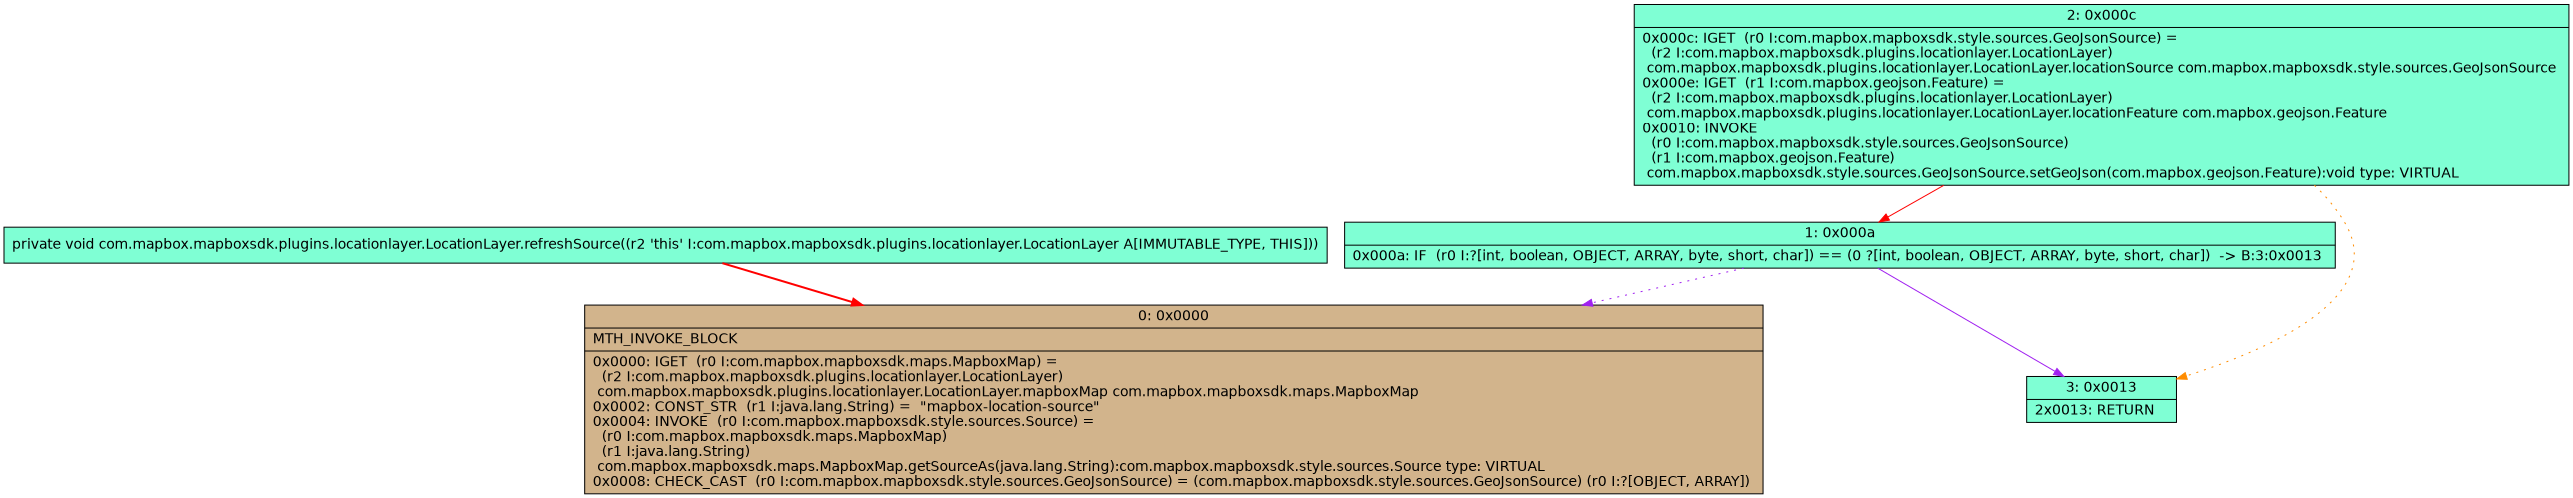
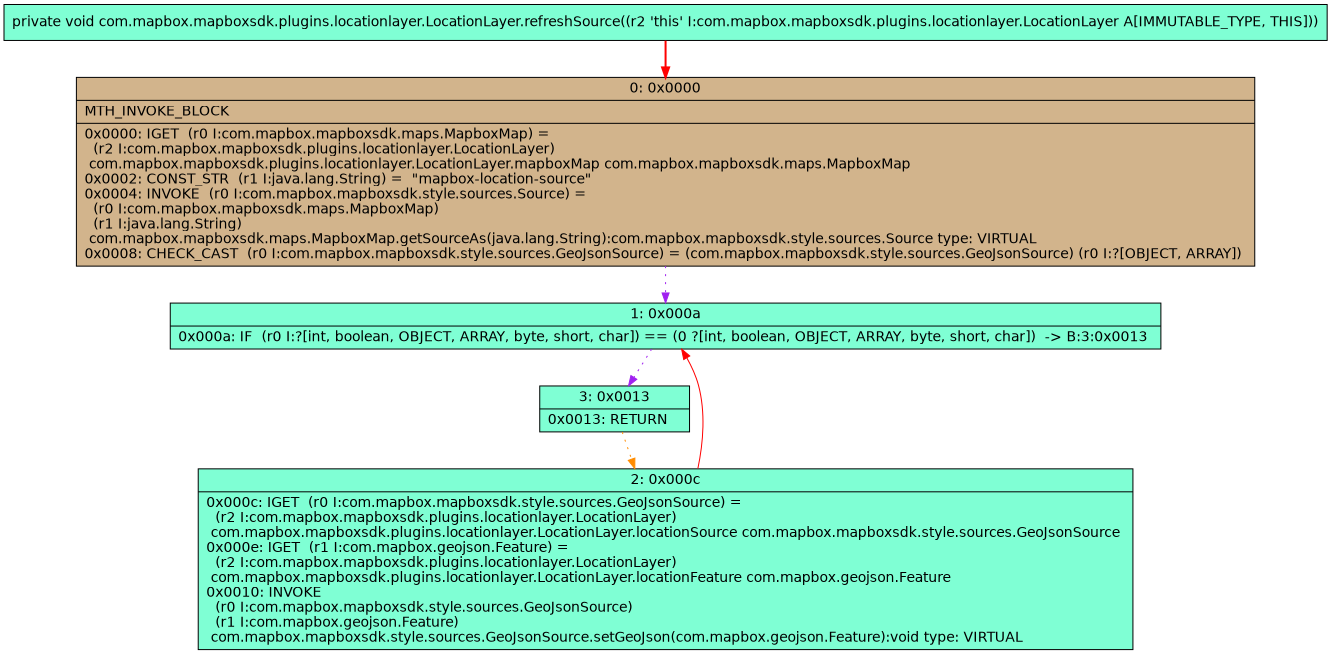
(1668, 285) -> (666, 280)
(2320, 311) -> (627, 446)
(1966, 320) -> (643, 363)
(2102, 410) -> (615, 420)
